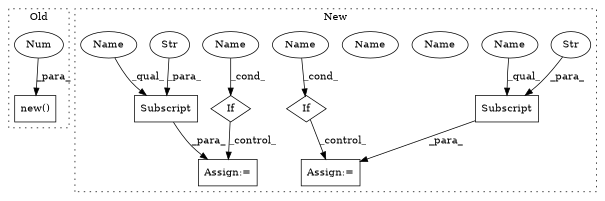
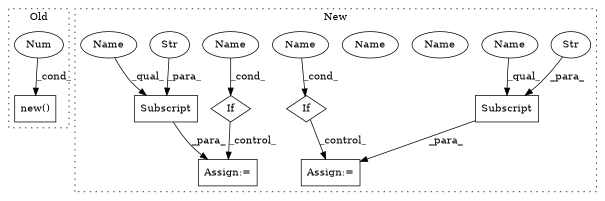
(54, 77) -> (54, 77)
